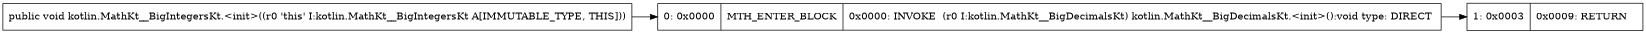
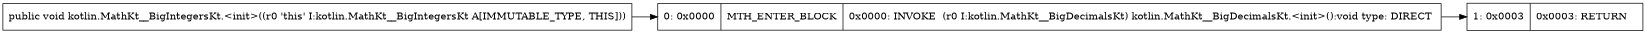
(1587, 17) -> (1587, 17)
